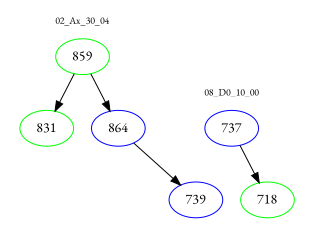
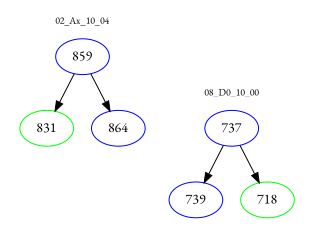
(83, 21) -> (83, 21)
(83, 57) -> (83, 57)
(153, 161) -> (216, 160)
